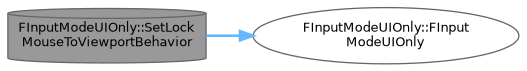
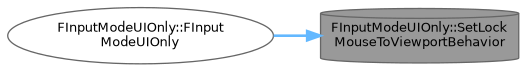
(223, 36) -> (290, 36)
